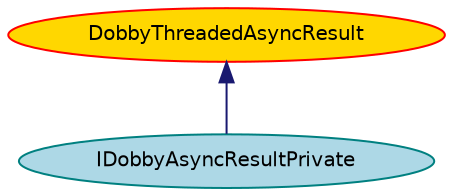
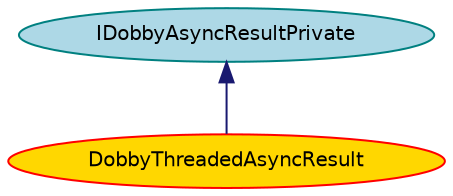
(227, 108) -> (227, 108)
